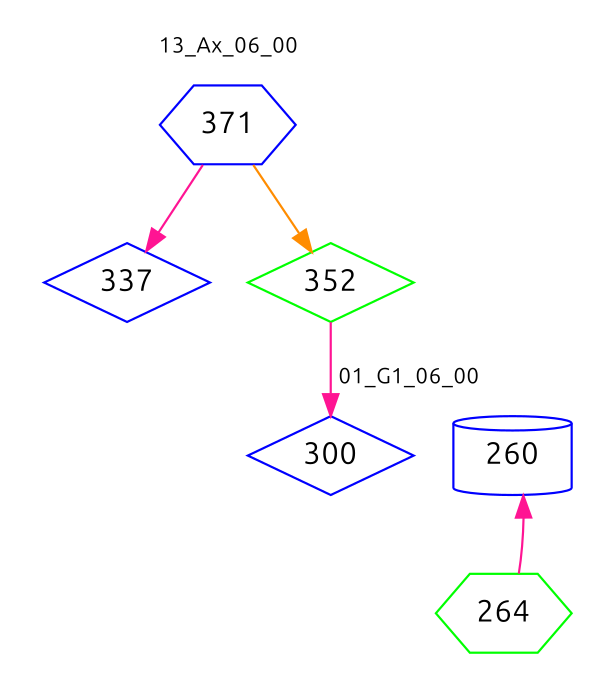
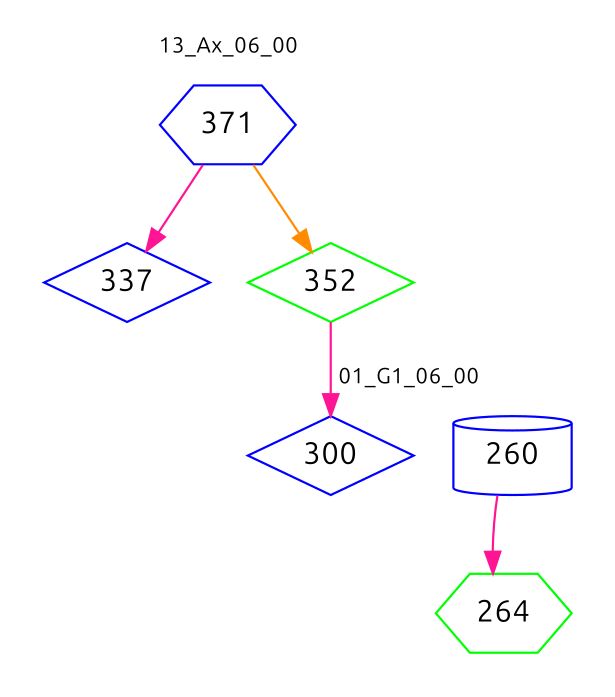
(522, 546) -> (494, 524)
